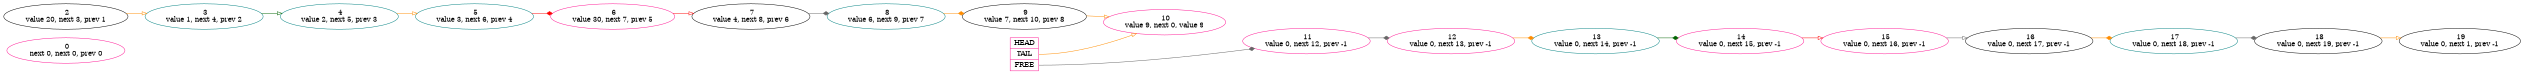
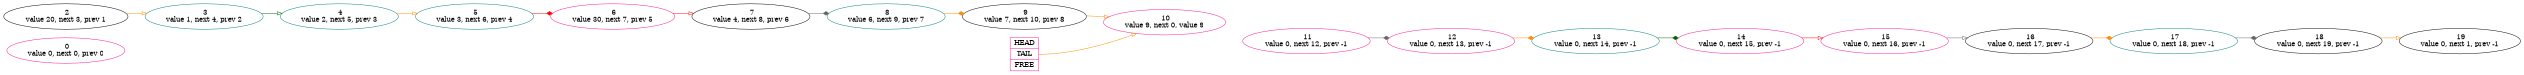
(66, 51) -> (66, 51)
(1144, 60) -> none
